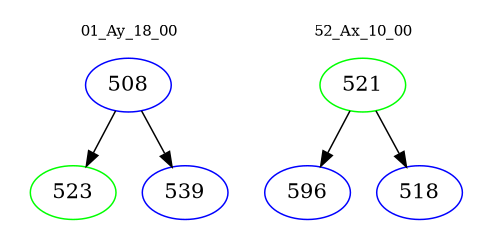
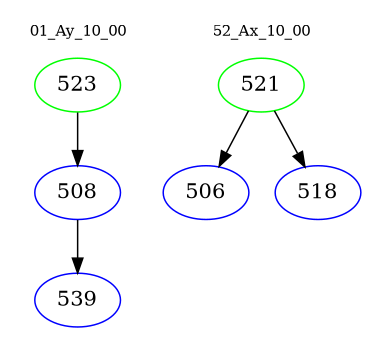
(129, 32) -> (78, 32)
(104, 132) -> (78, 132)
(308, 193) -> (206, 193)
